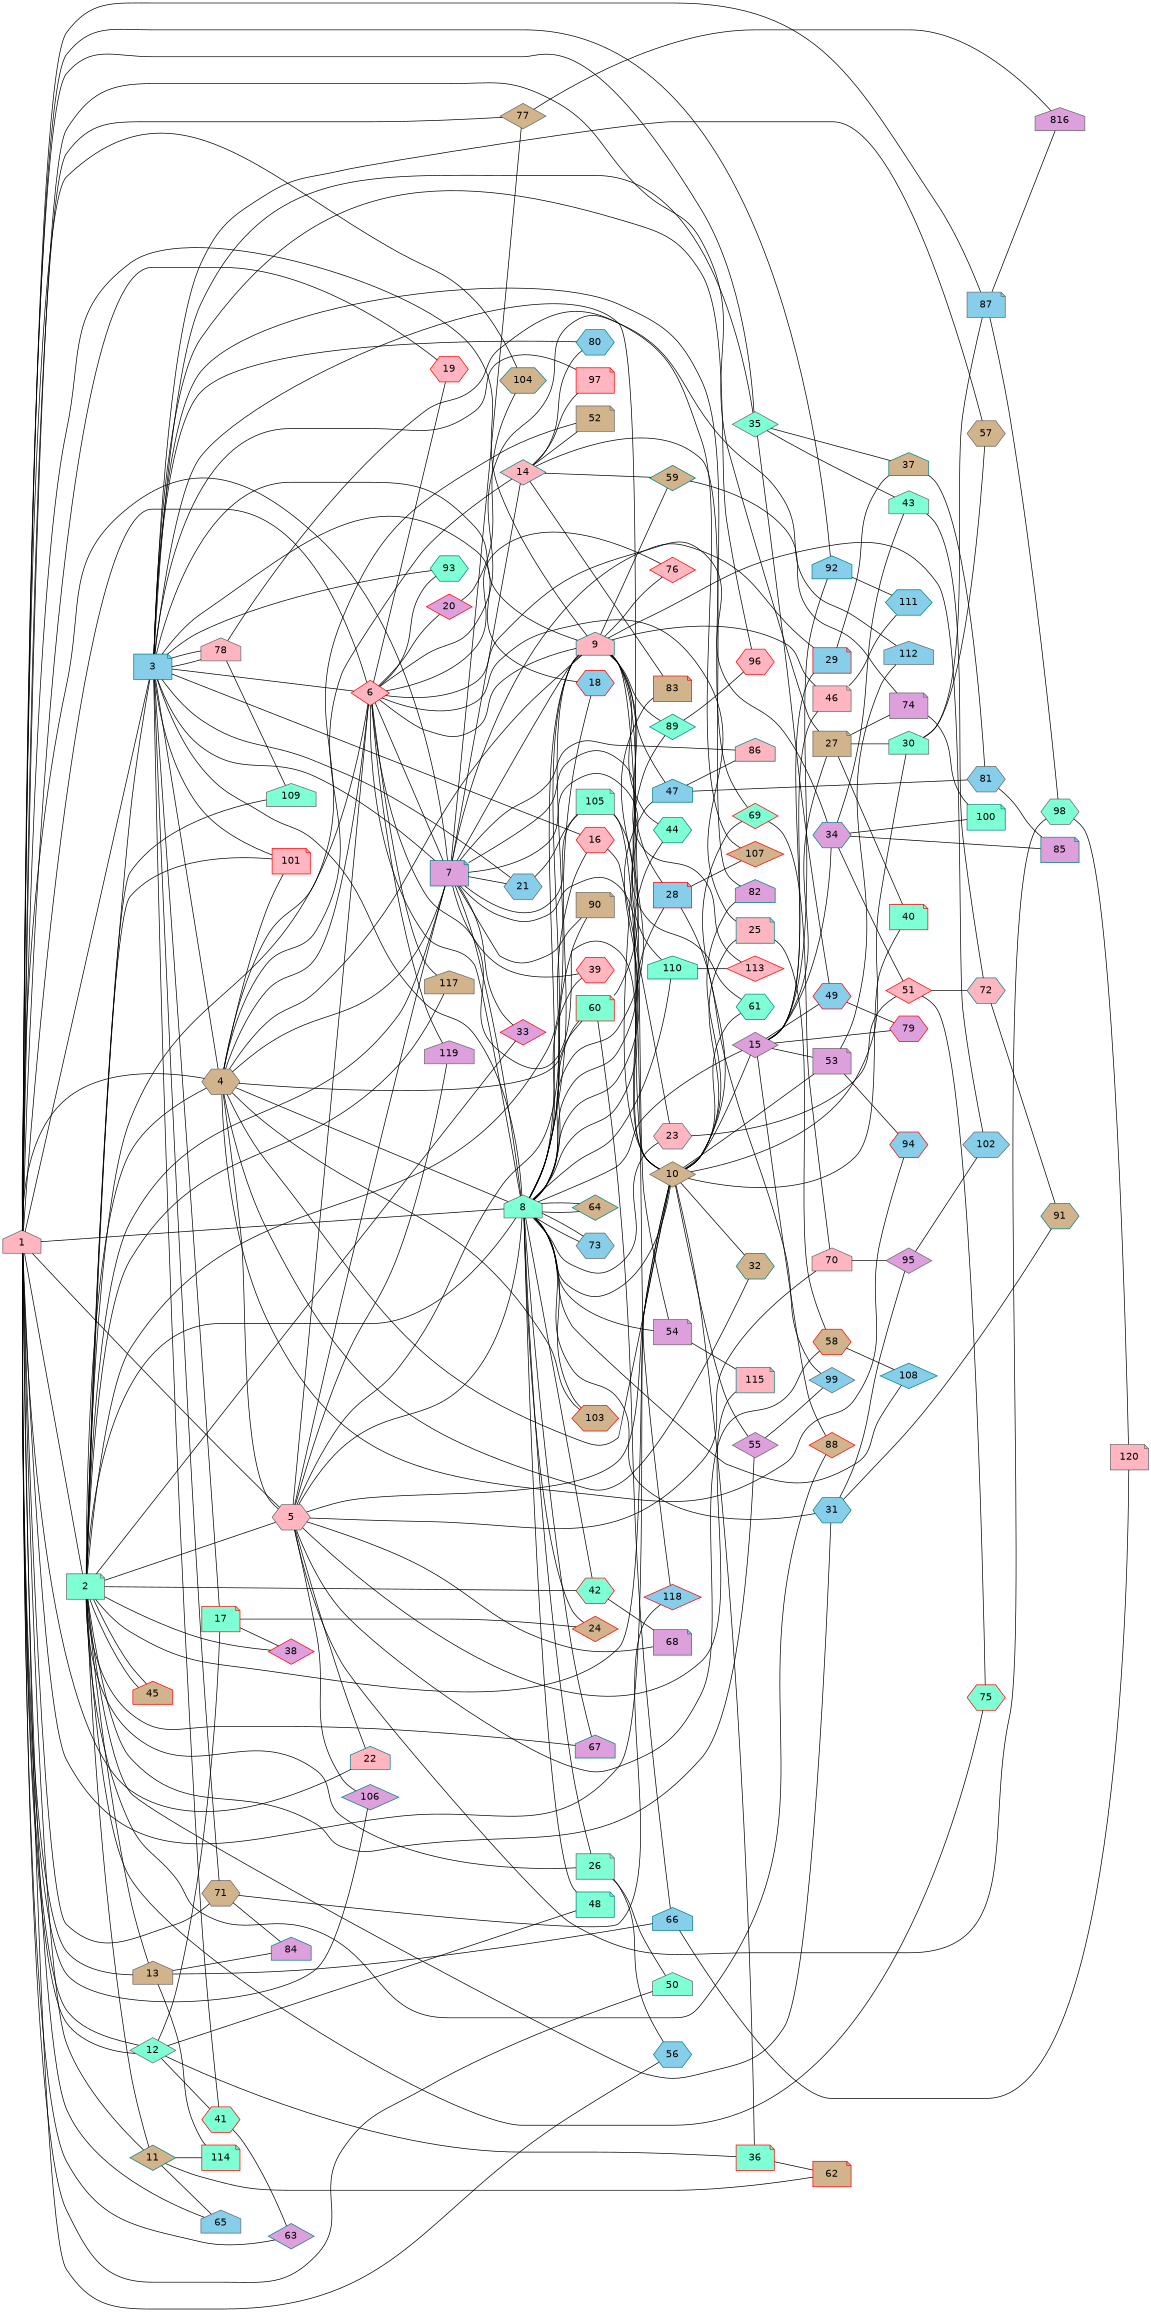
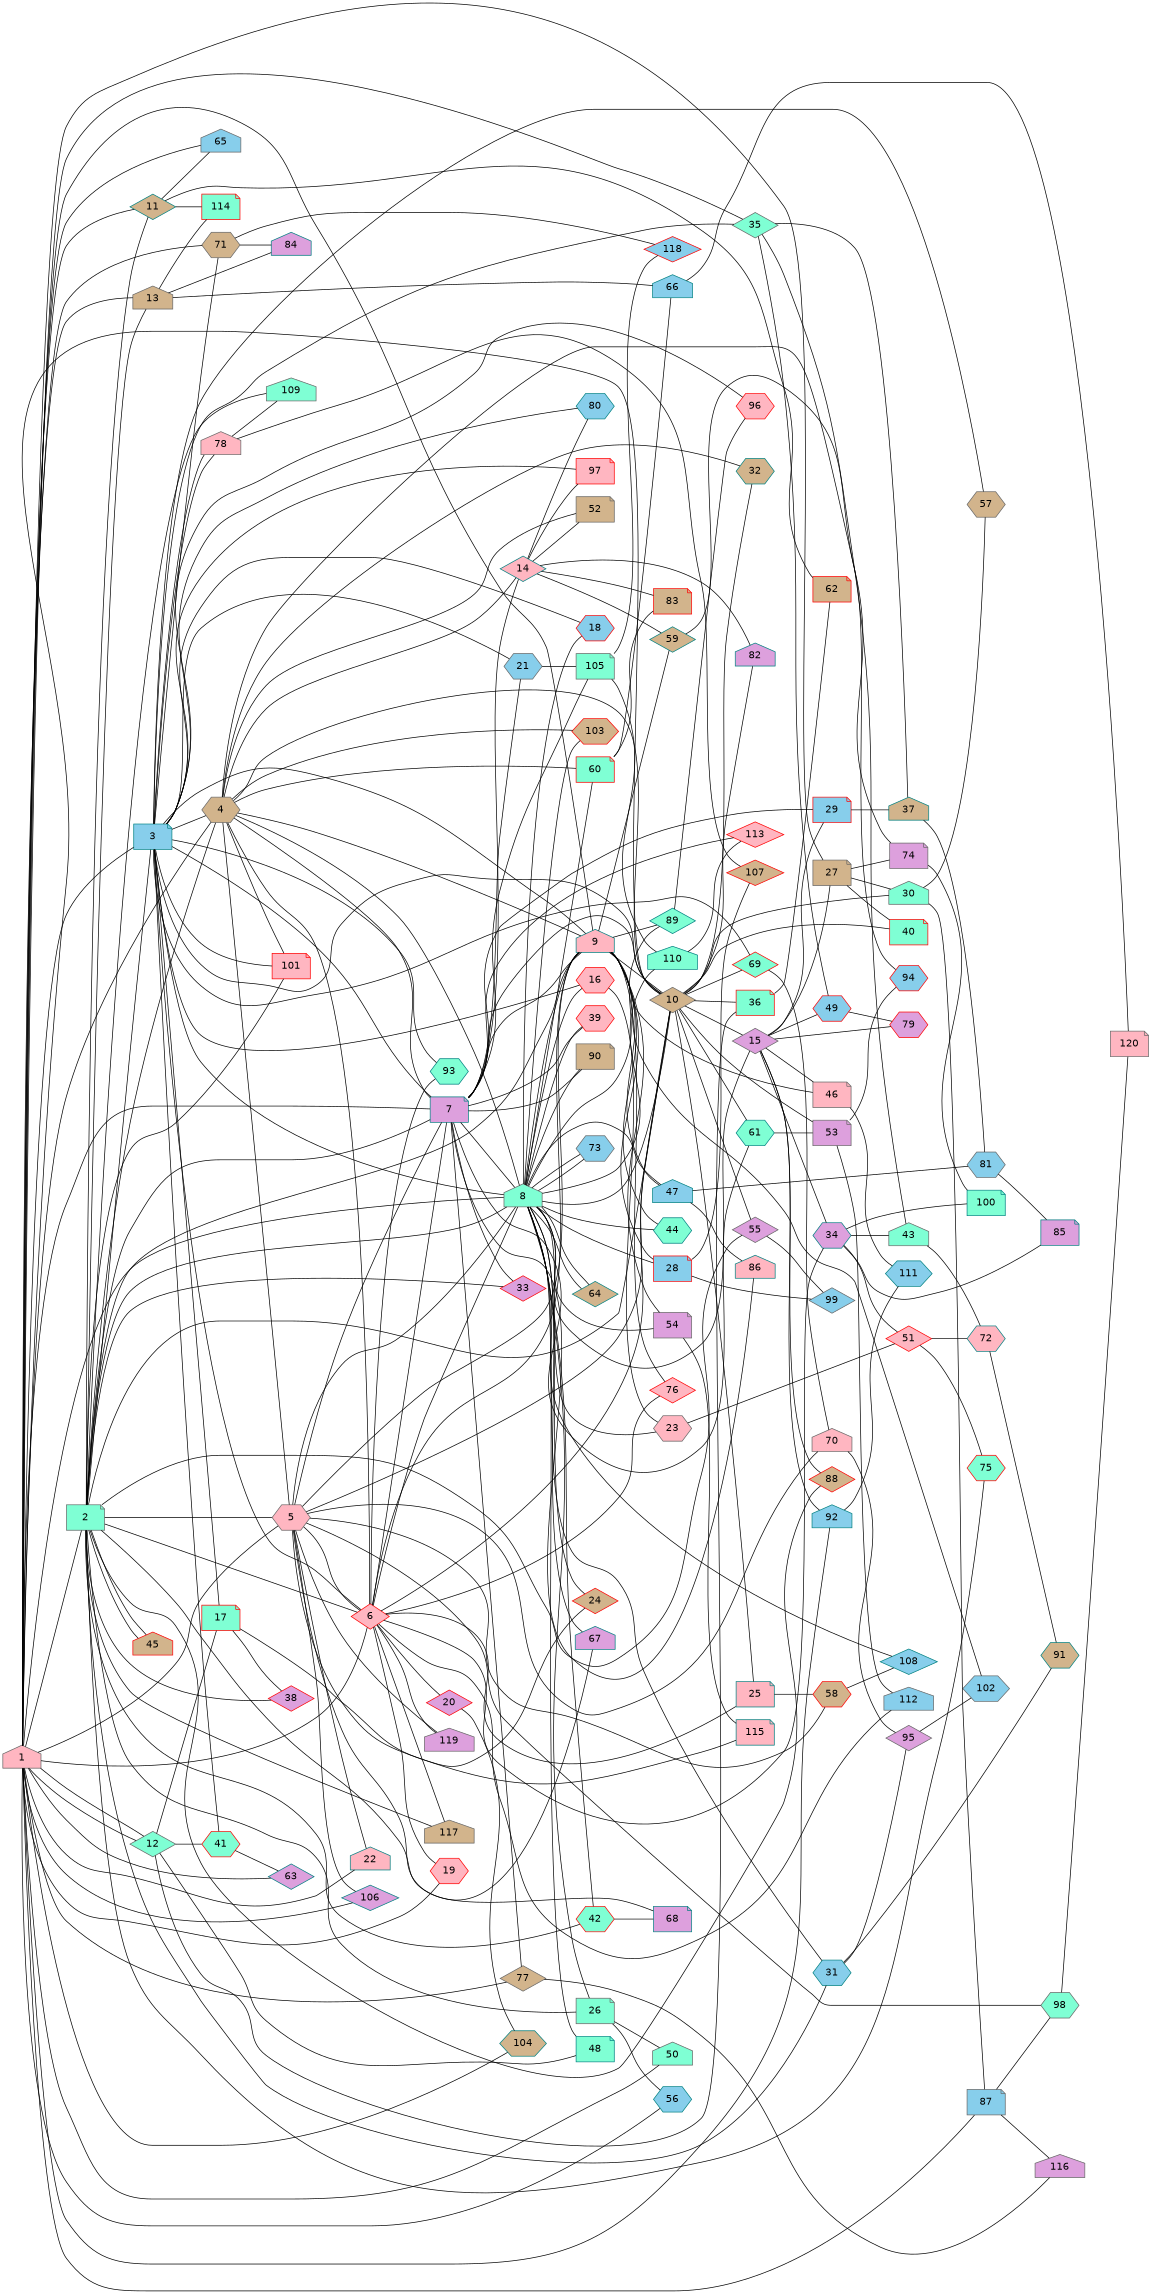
(1060, 120) -> (1060, 2167)
(792, 1053) -> (796, 1133)
